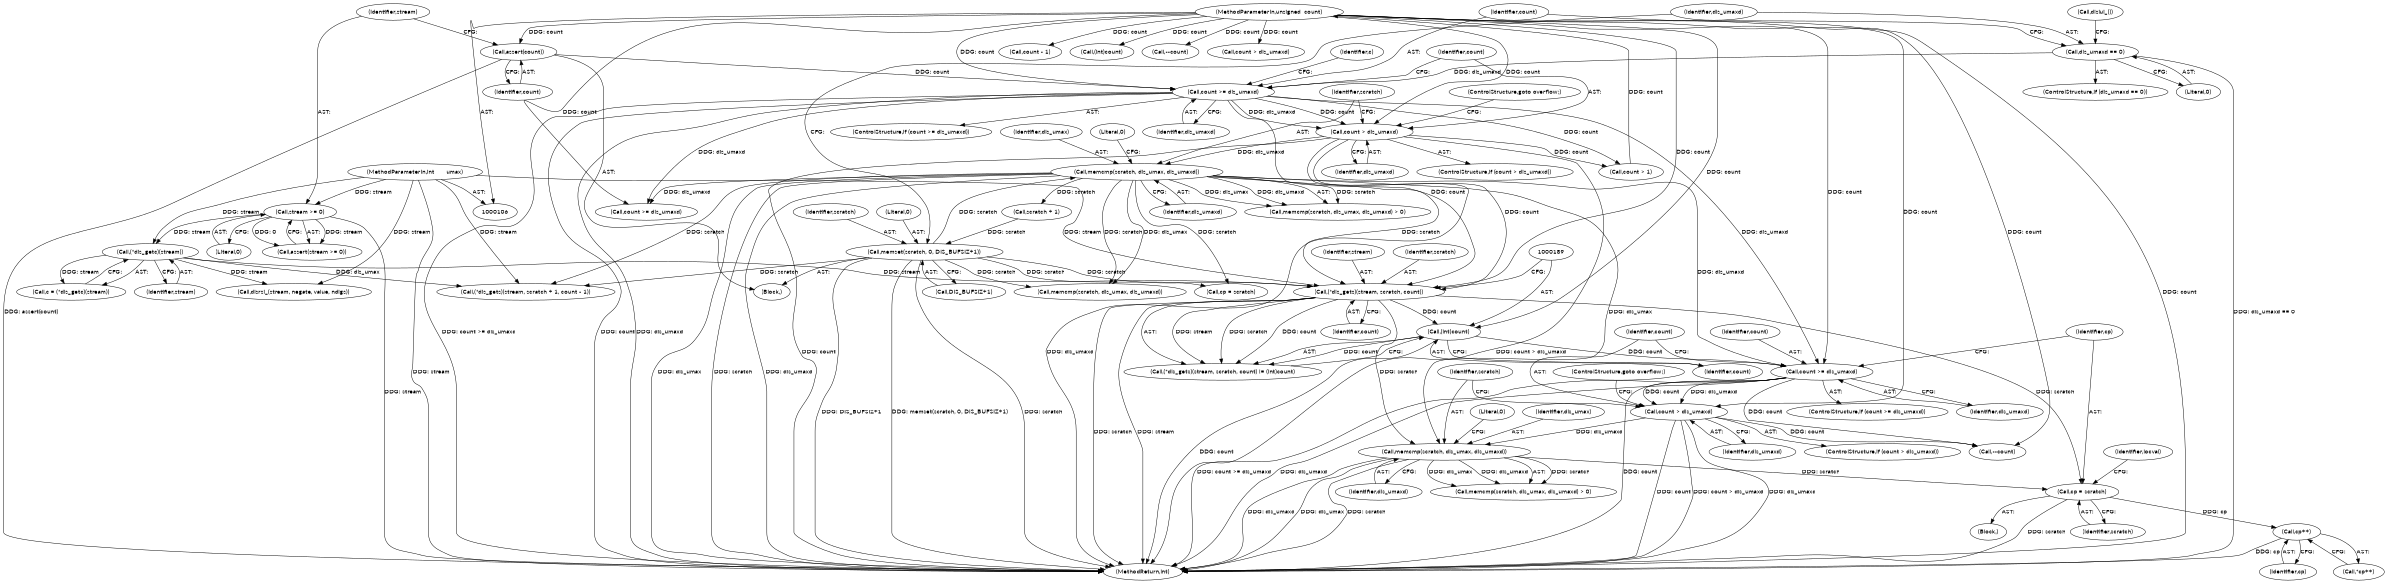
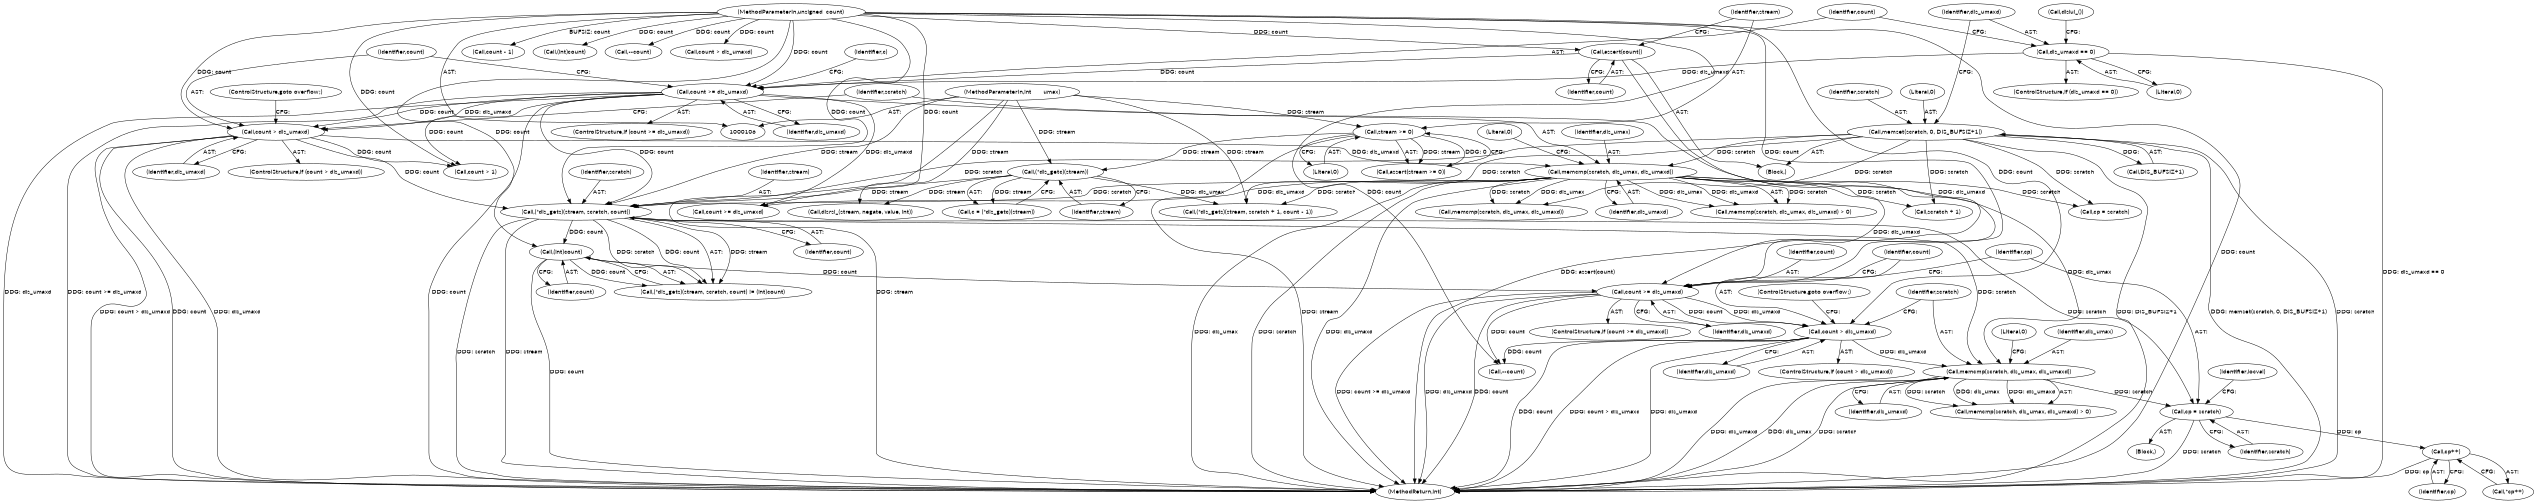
(1130, 32) -> (590, 32)
(1540, 33) -> (451, 23)
(984, 231) -> (1928, 170)
(1551, 252) -> none
(955, 272) -> (2132, 152)
(294, 292) -> (861, 212)
